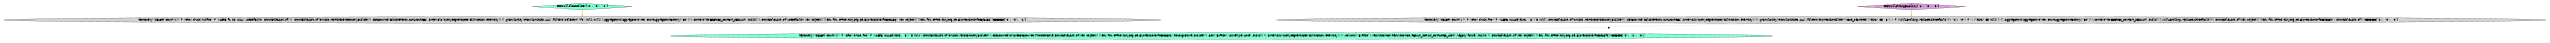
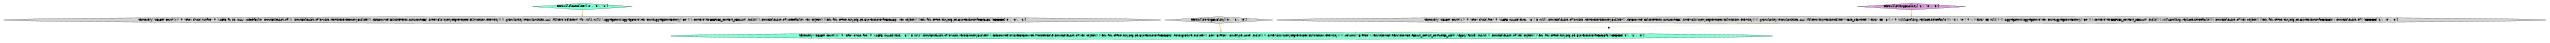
none -> (1219, 20)
